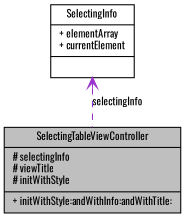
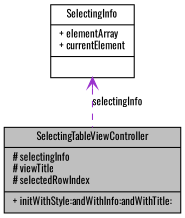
(42, 181) -> (51, 181)
